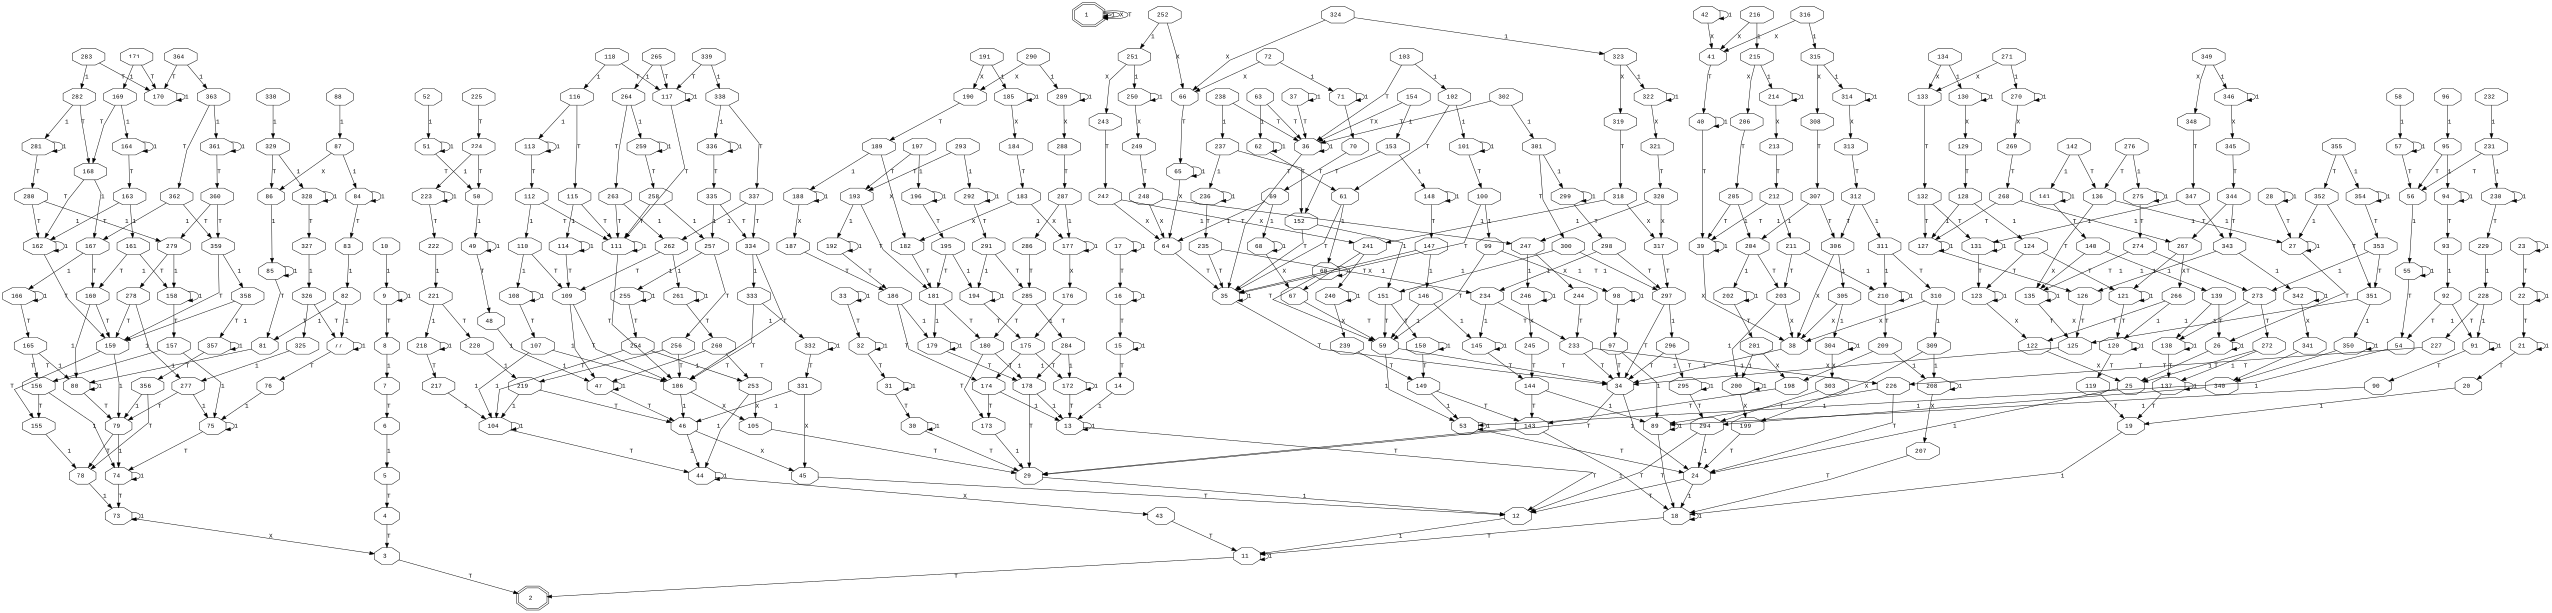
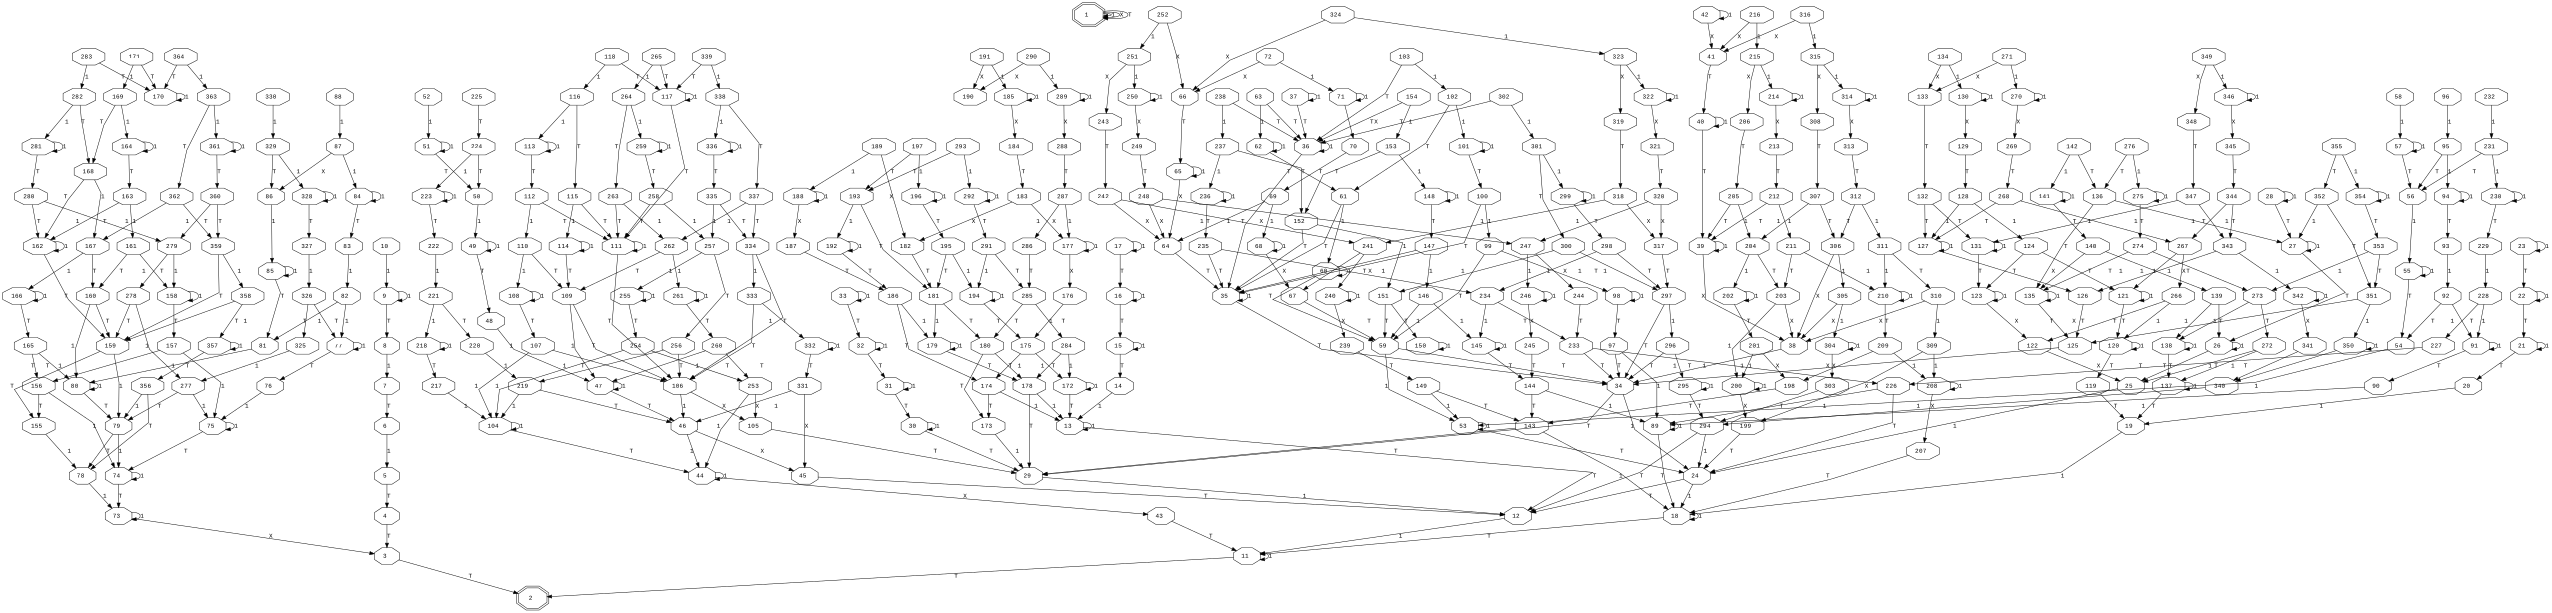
(927, 121) -> none
(1423, 365) -> none
